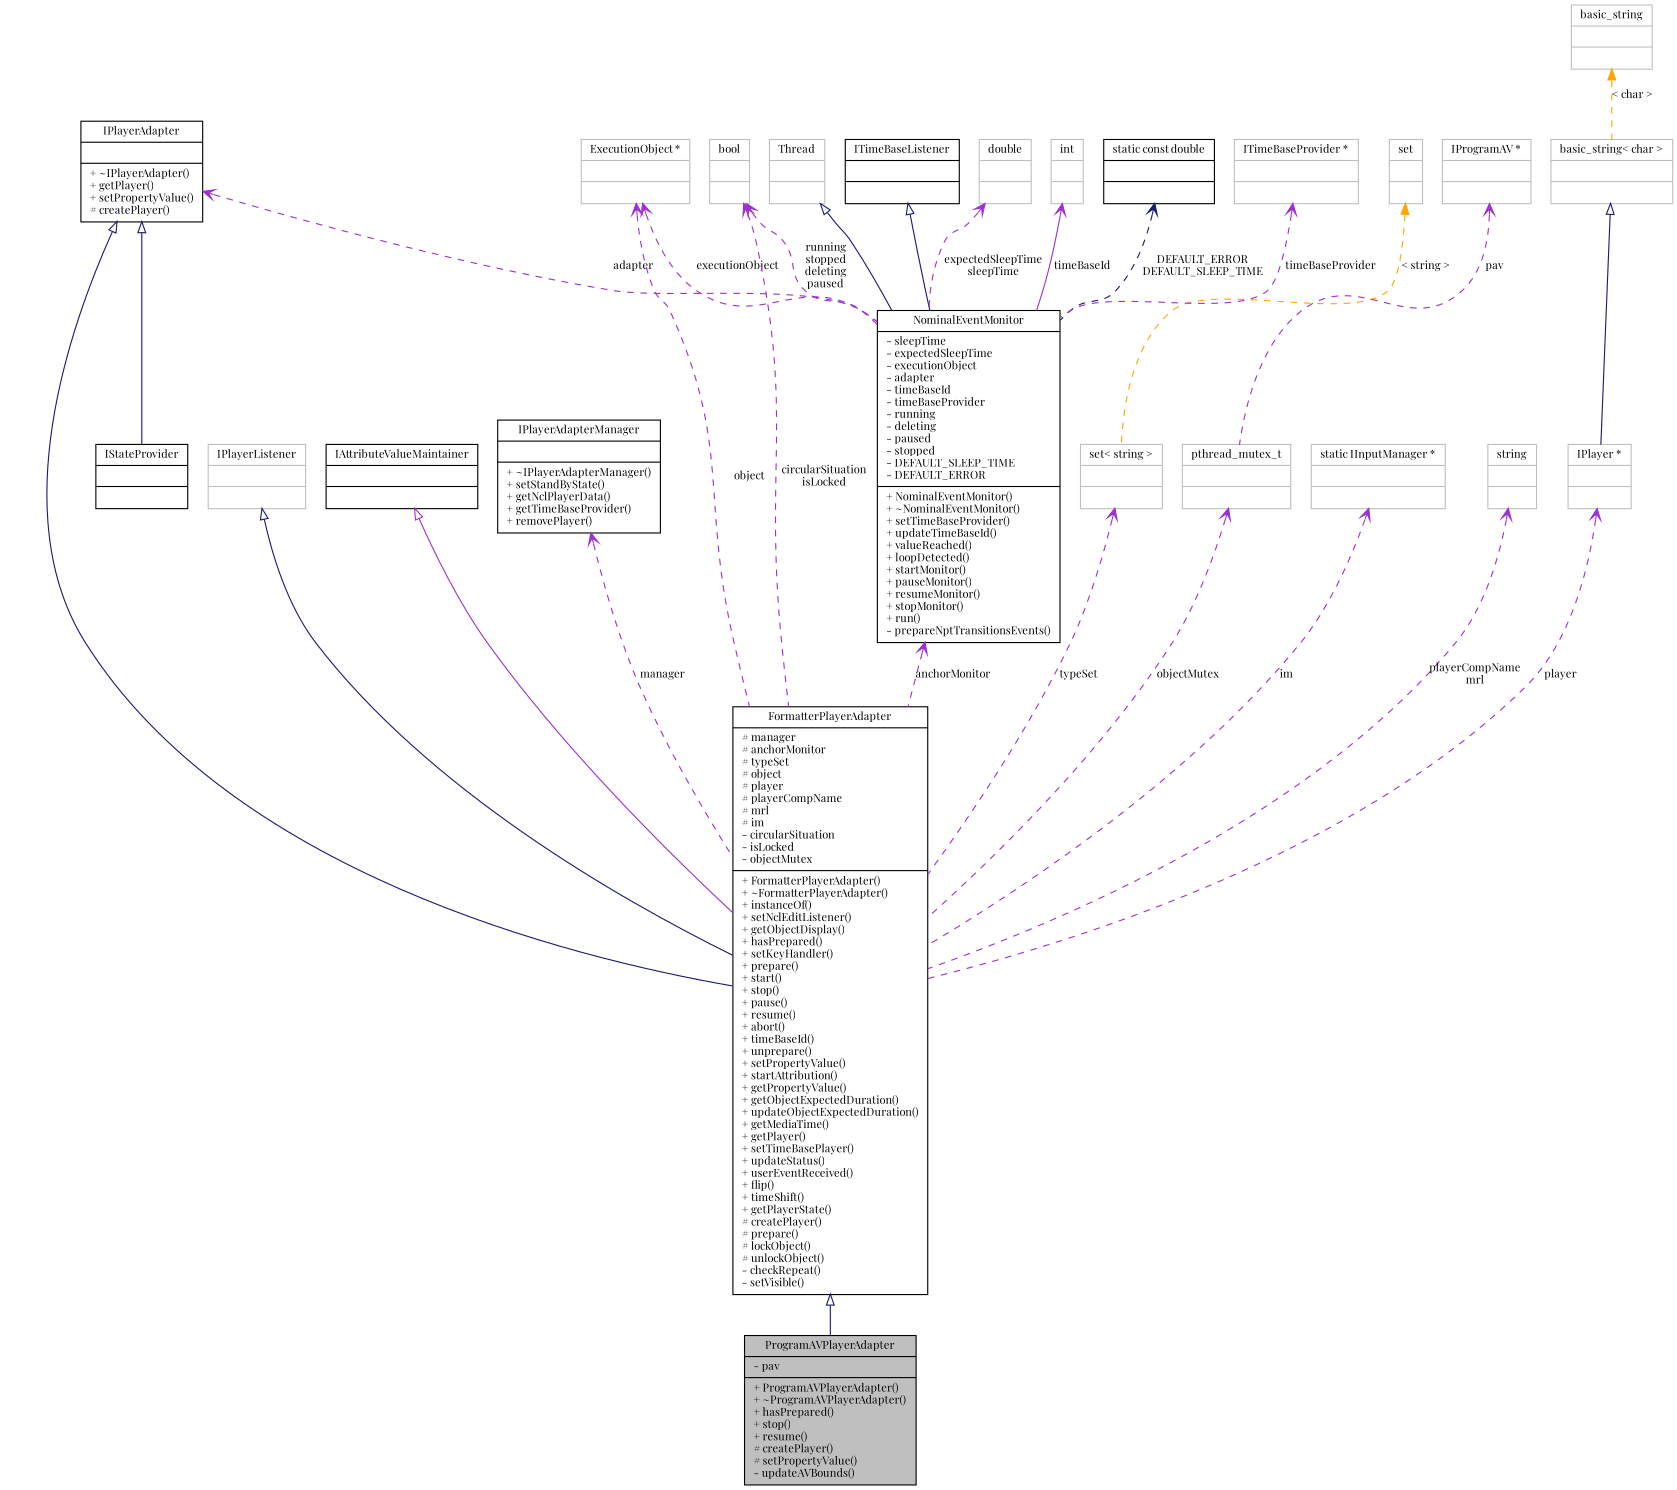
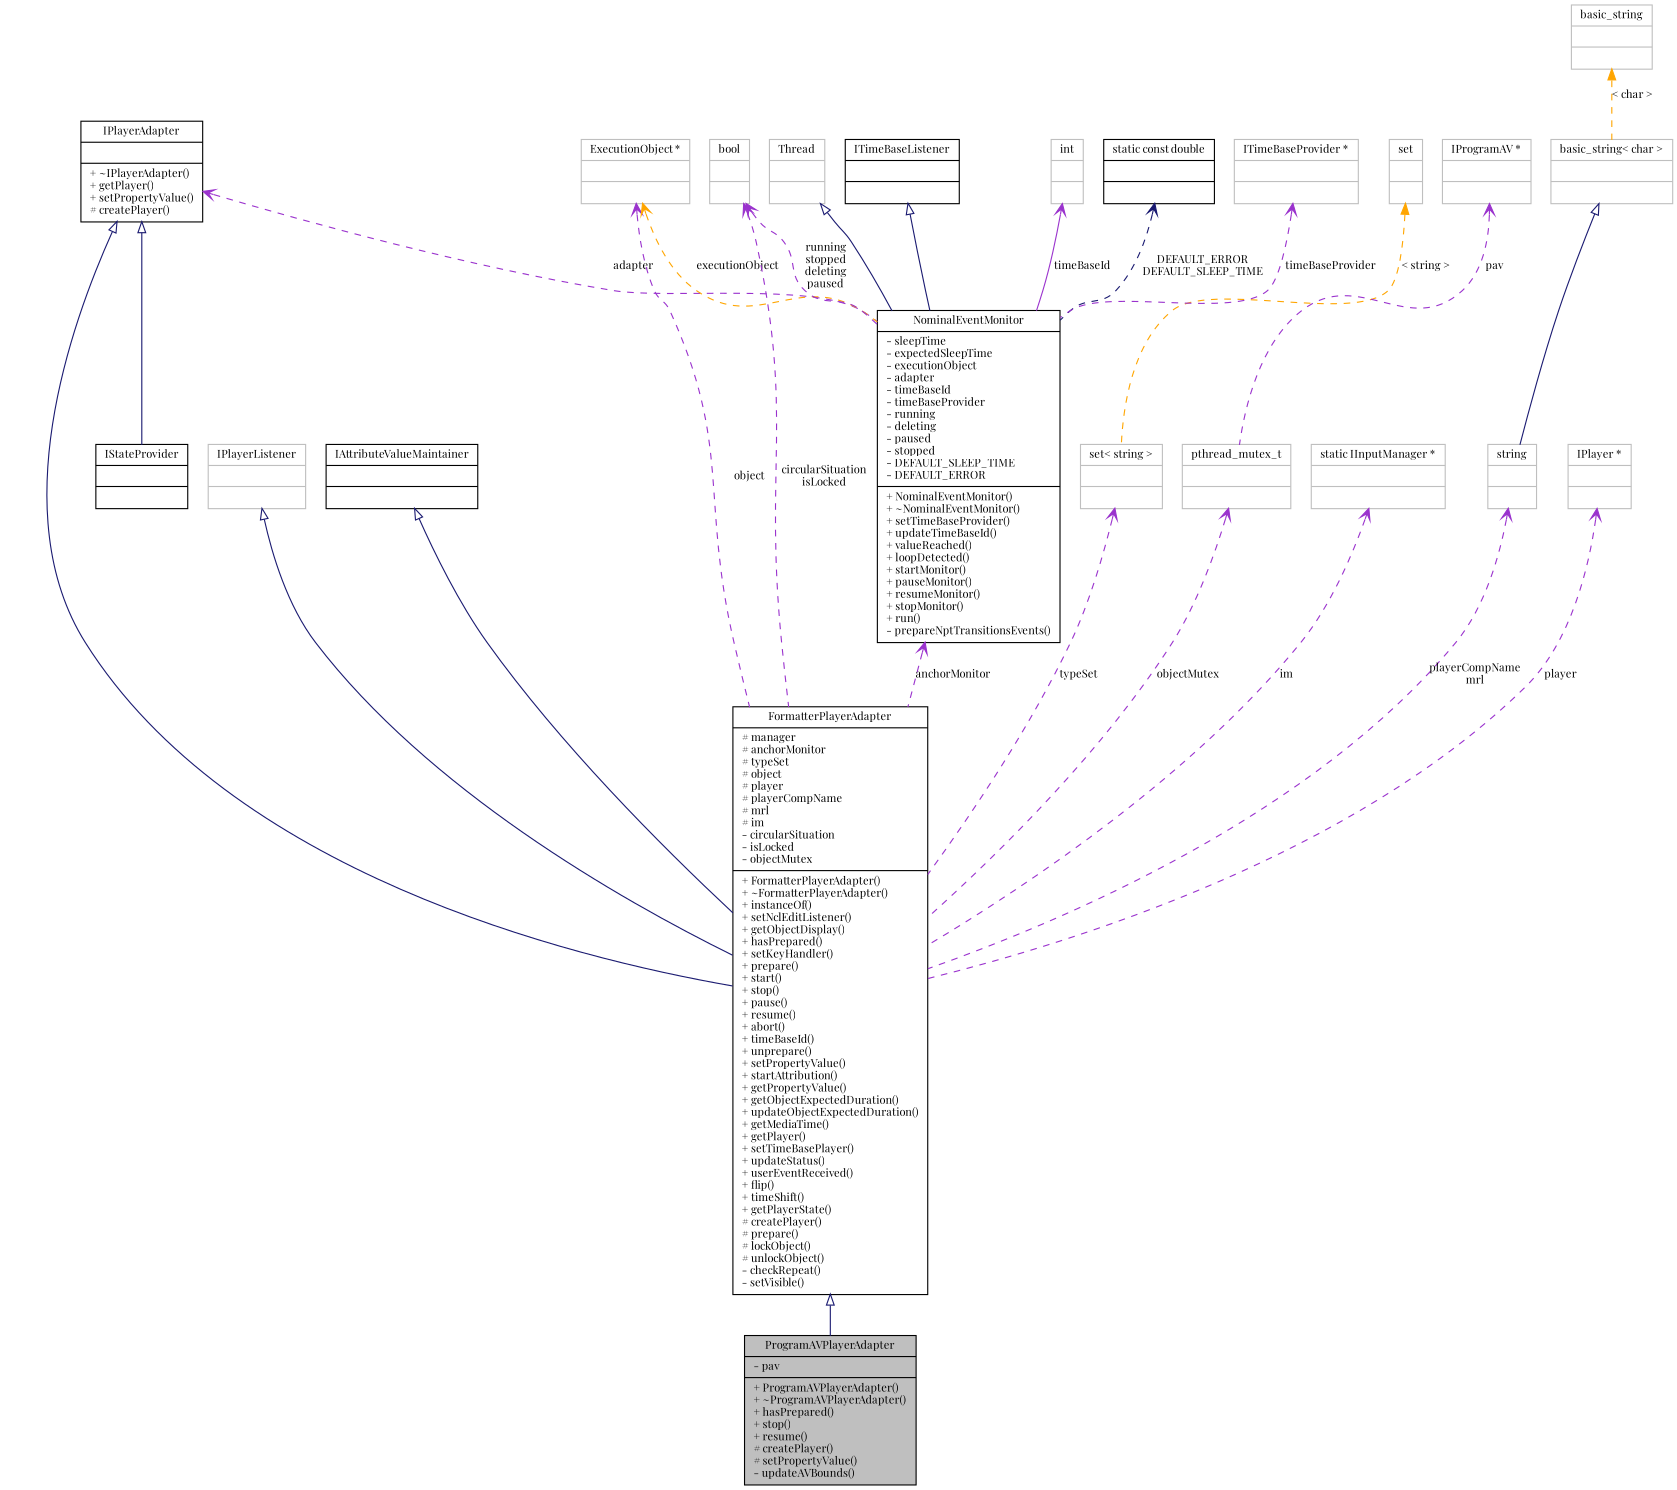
(1005, 172) -> none
(742, 306) -> (742, 306)
(1605, 330) -> (1553, 328)
(579, 477) -> none
(557, 730) -> (557, 730)
